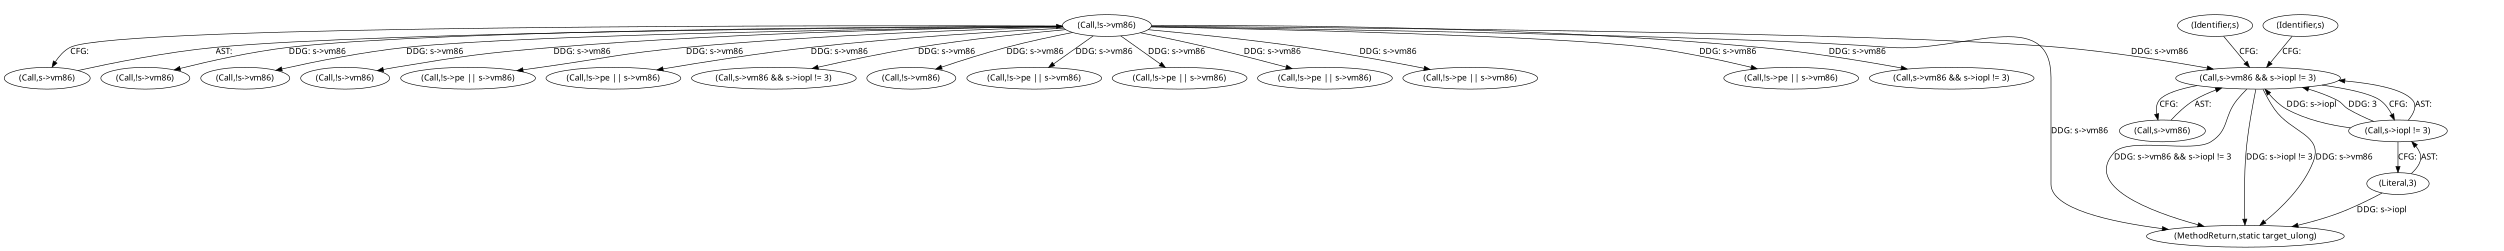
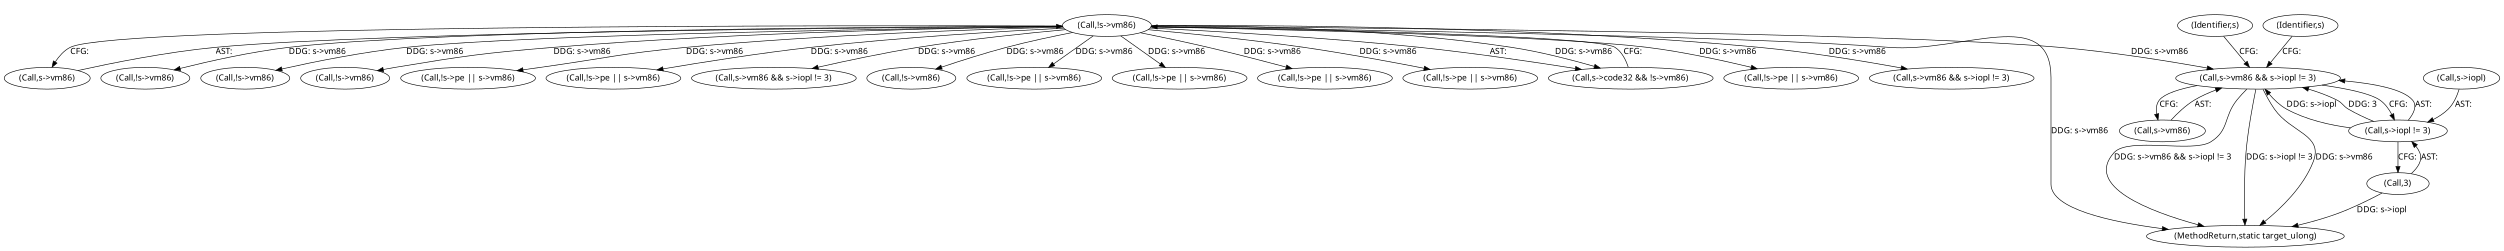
none -> (1631, 78)
none -> (2462, 78)
(2398, 184) -> (2398, 184)
